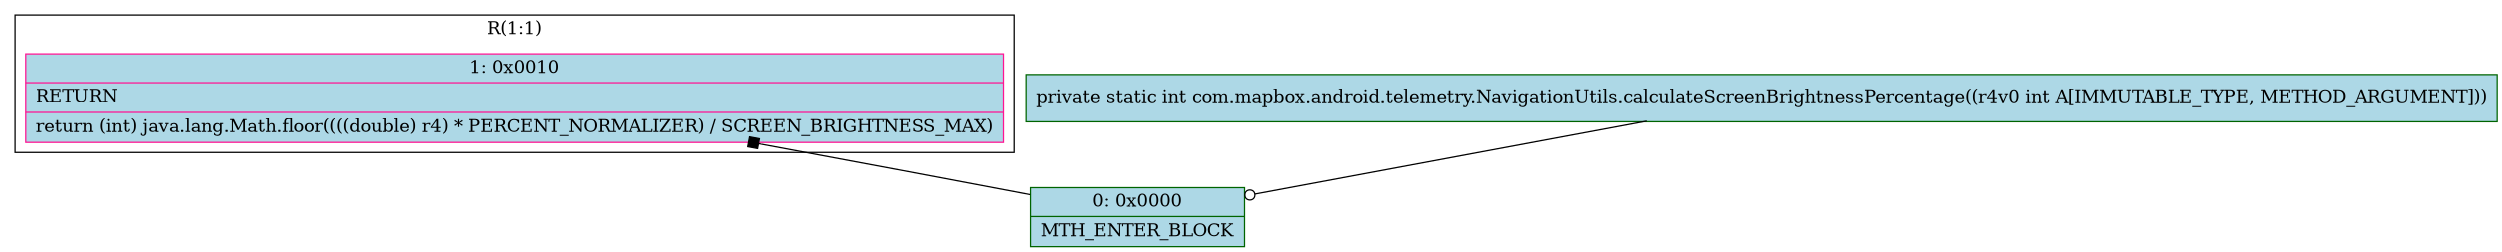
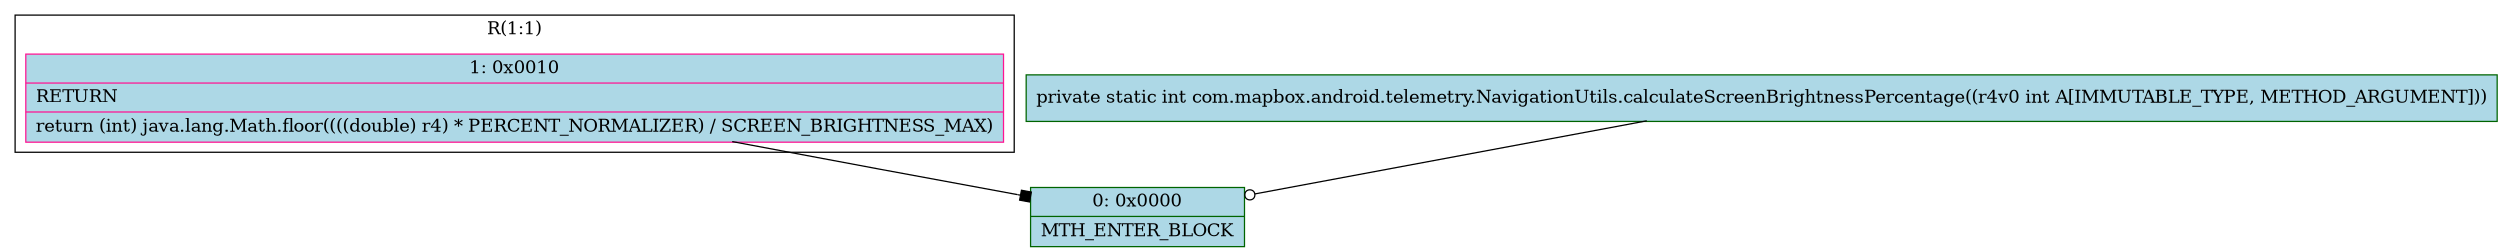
(896, 169) -> (875, 168)
